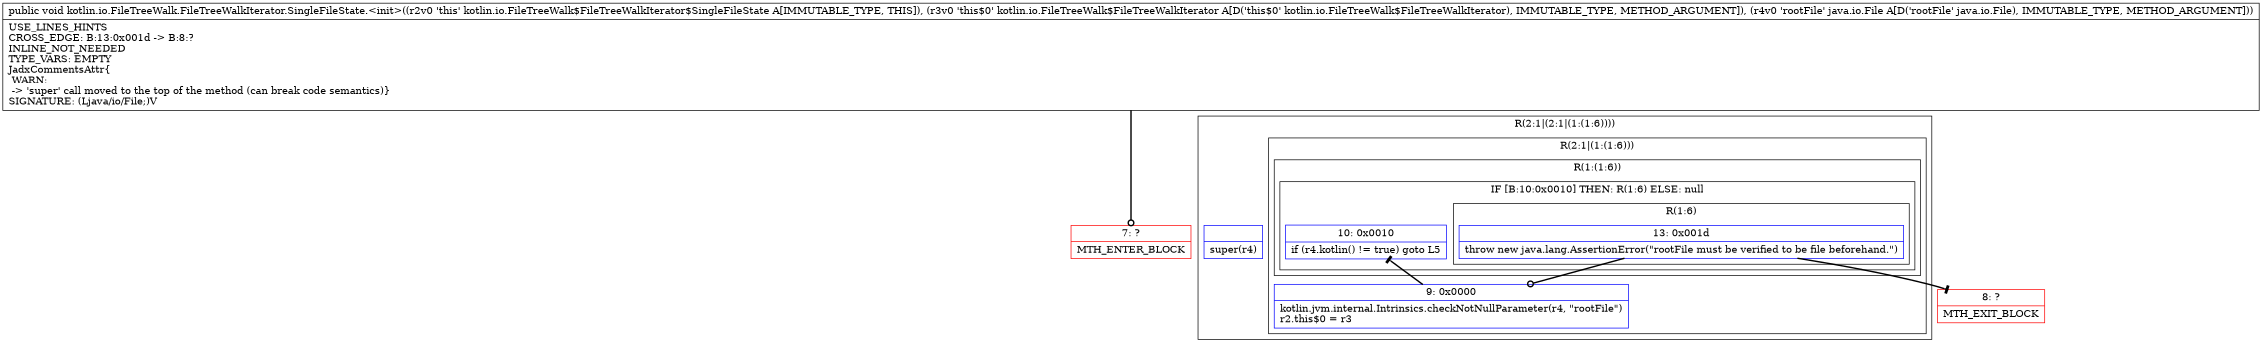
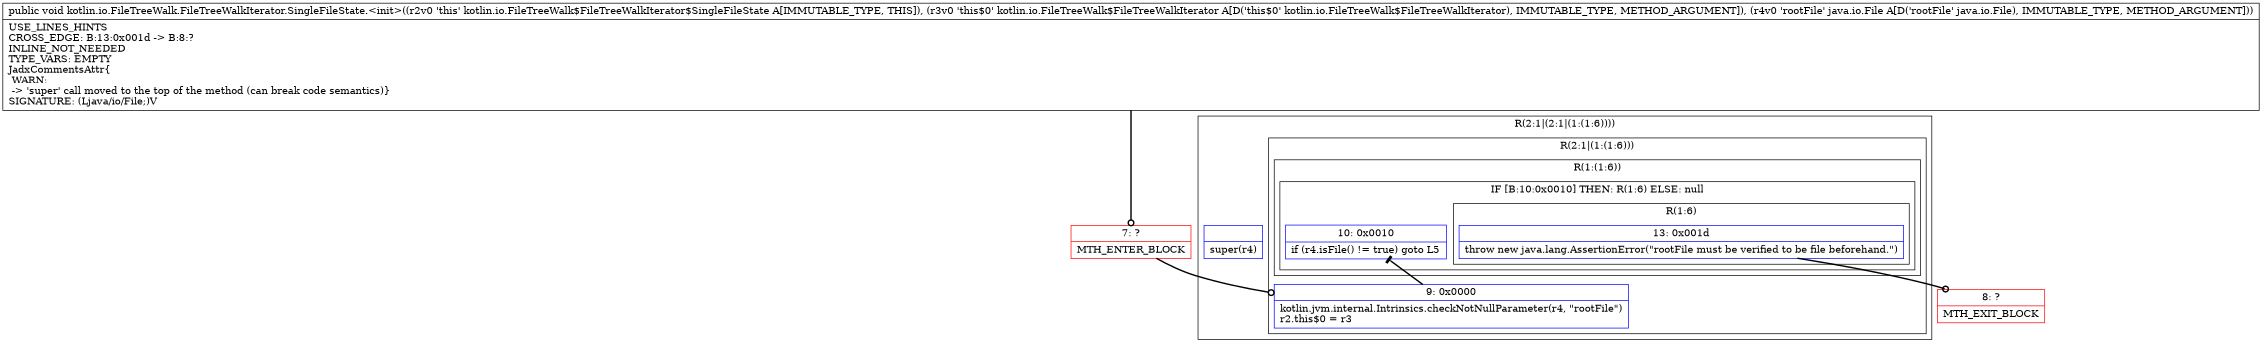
(1366, 250) -> (1366, 250)
(1579, 271) -> (1211, 280)
(1871, 271) -> (1871, 271)
